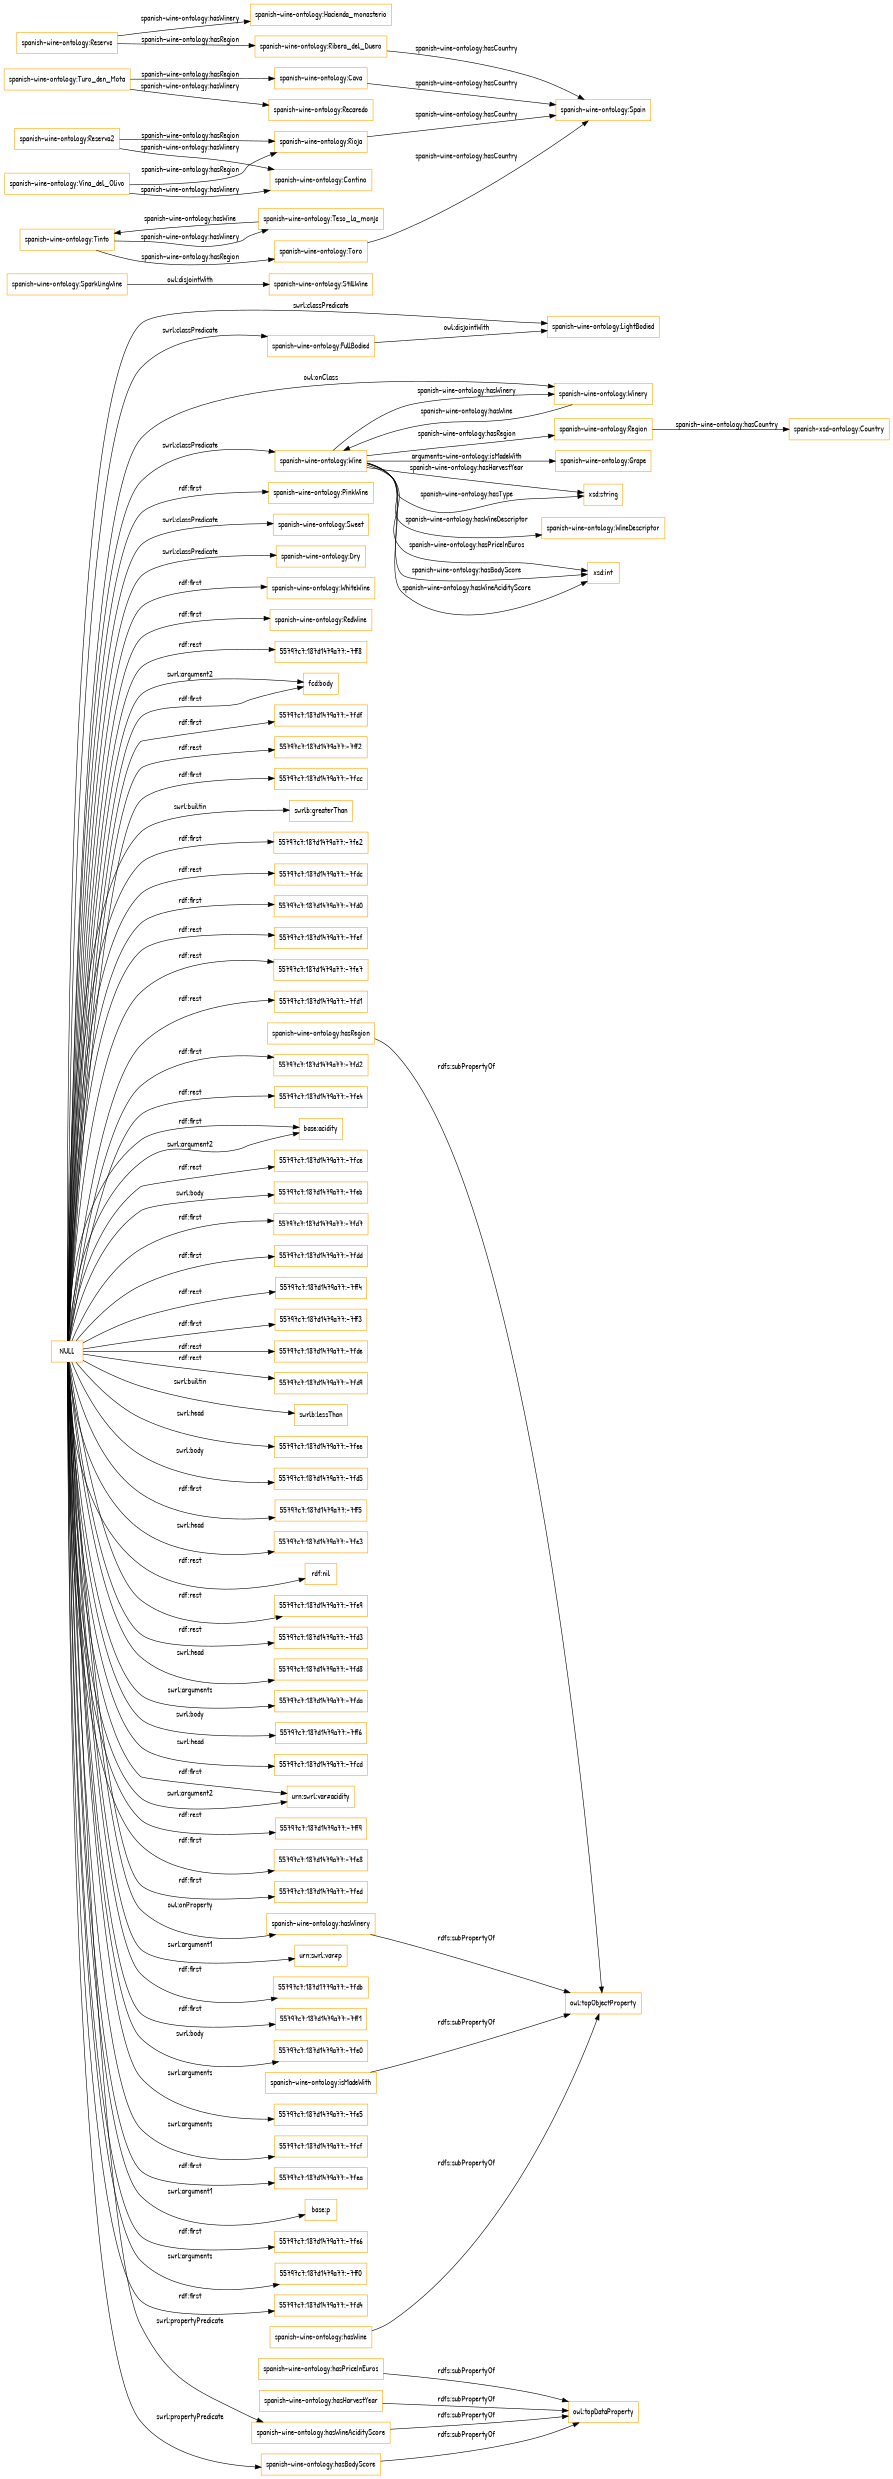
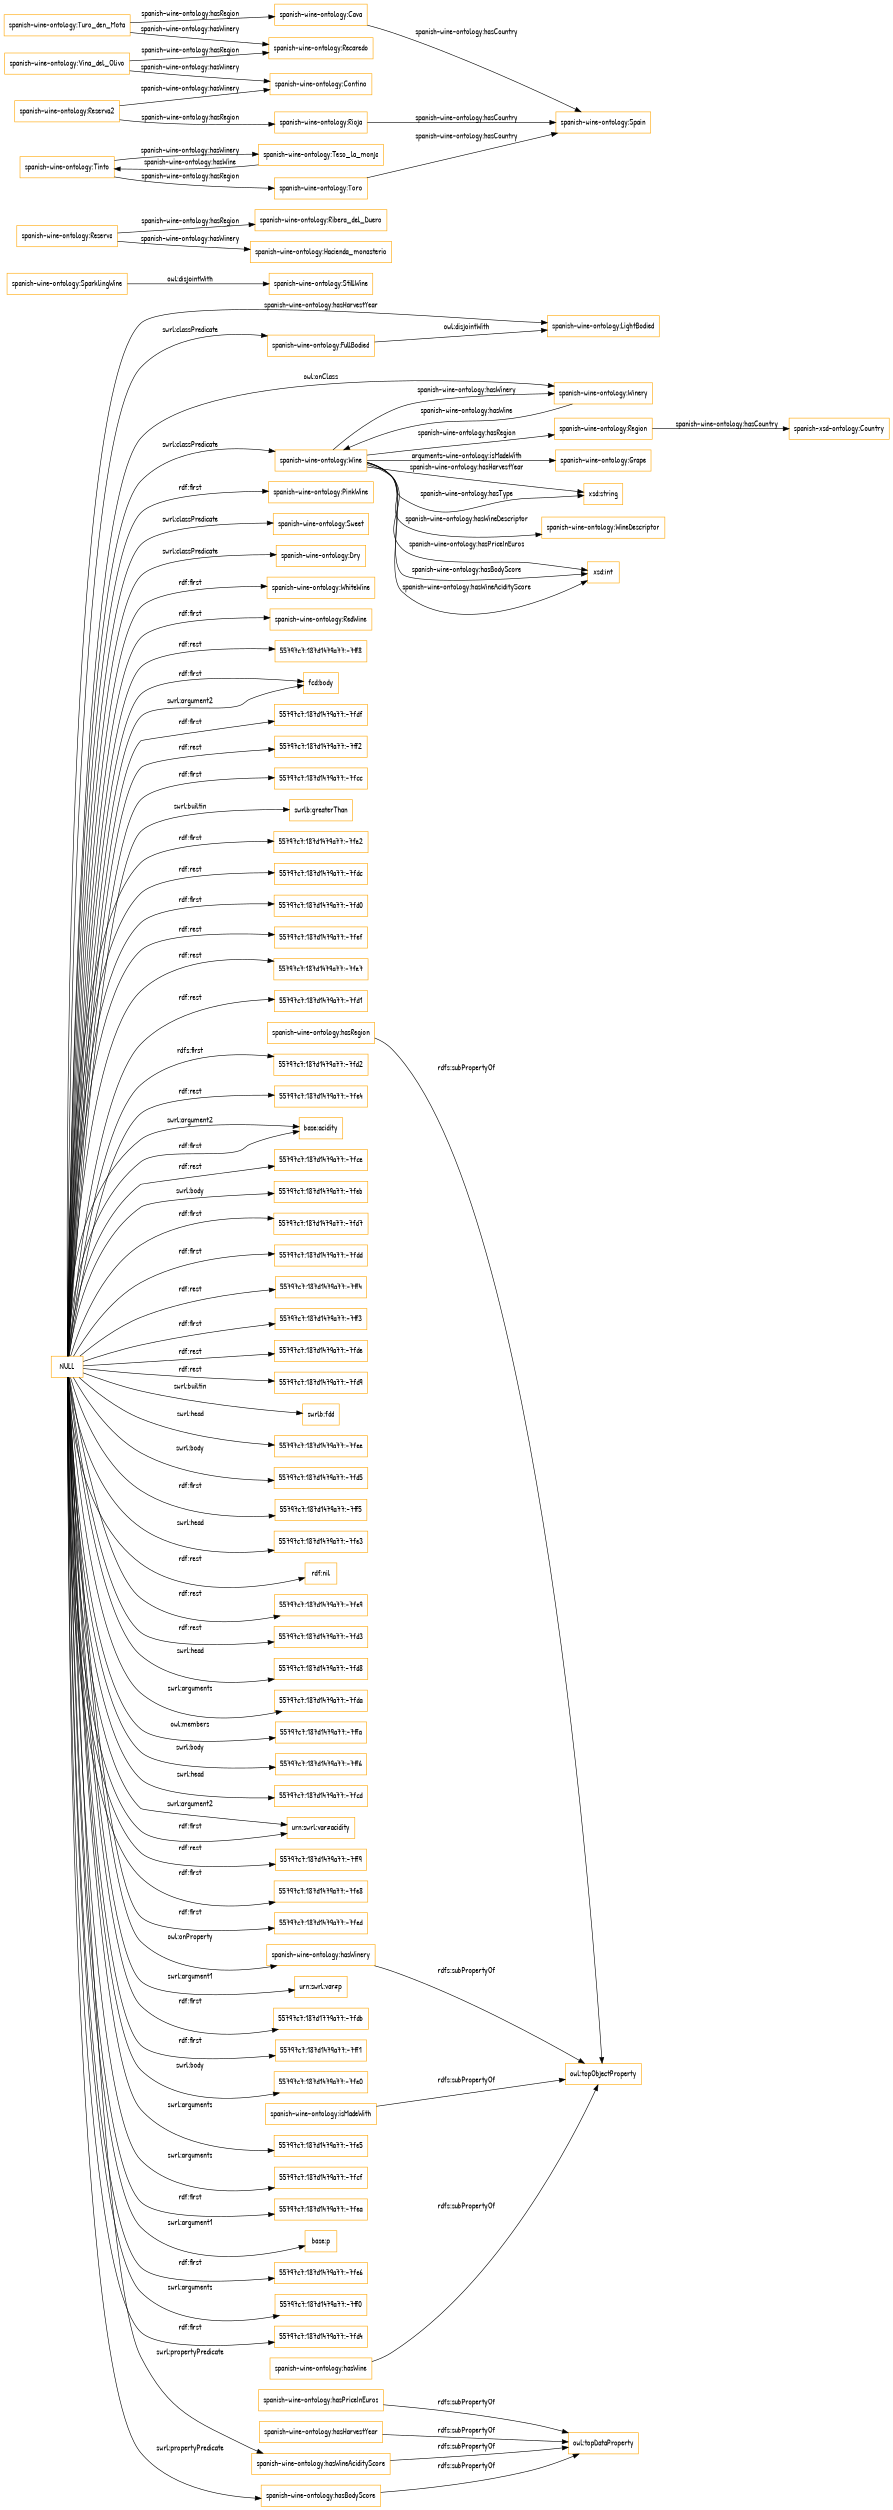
(485, 65) -> none
(204, 182) -> (196, 57)
(321, 306) -> (321, 305)
(190, 1052) -> (190, 1051)
(321, 1415) -> (321, 1415)
none -> (321, 1733)
